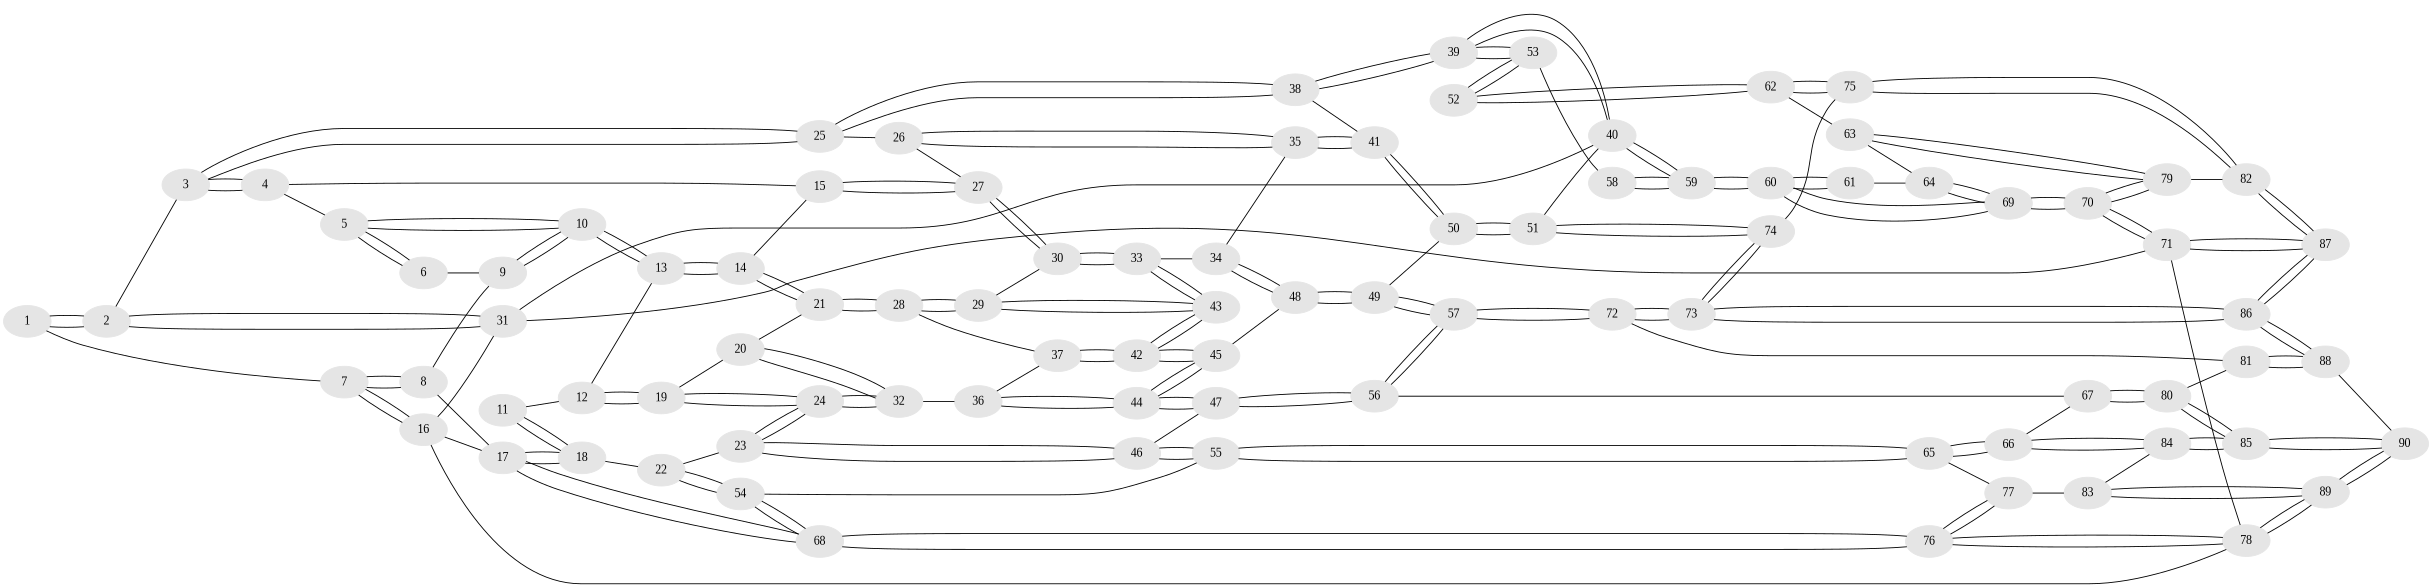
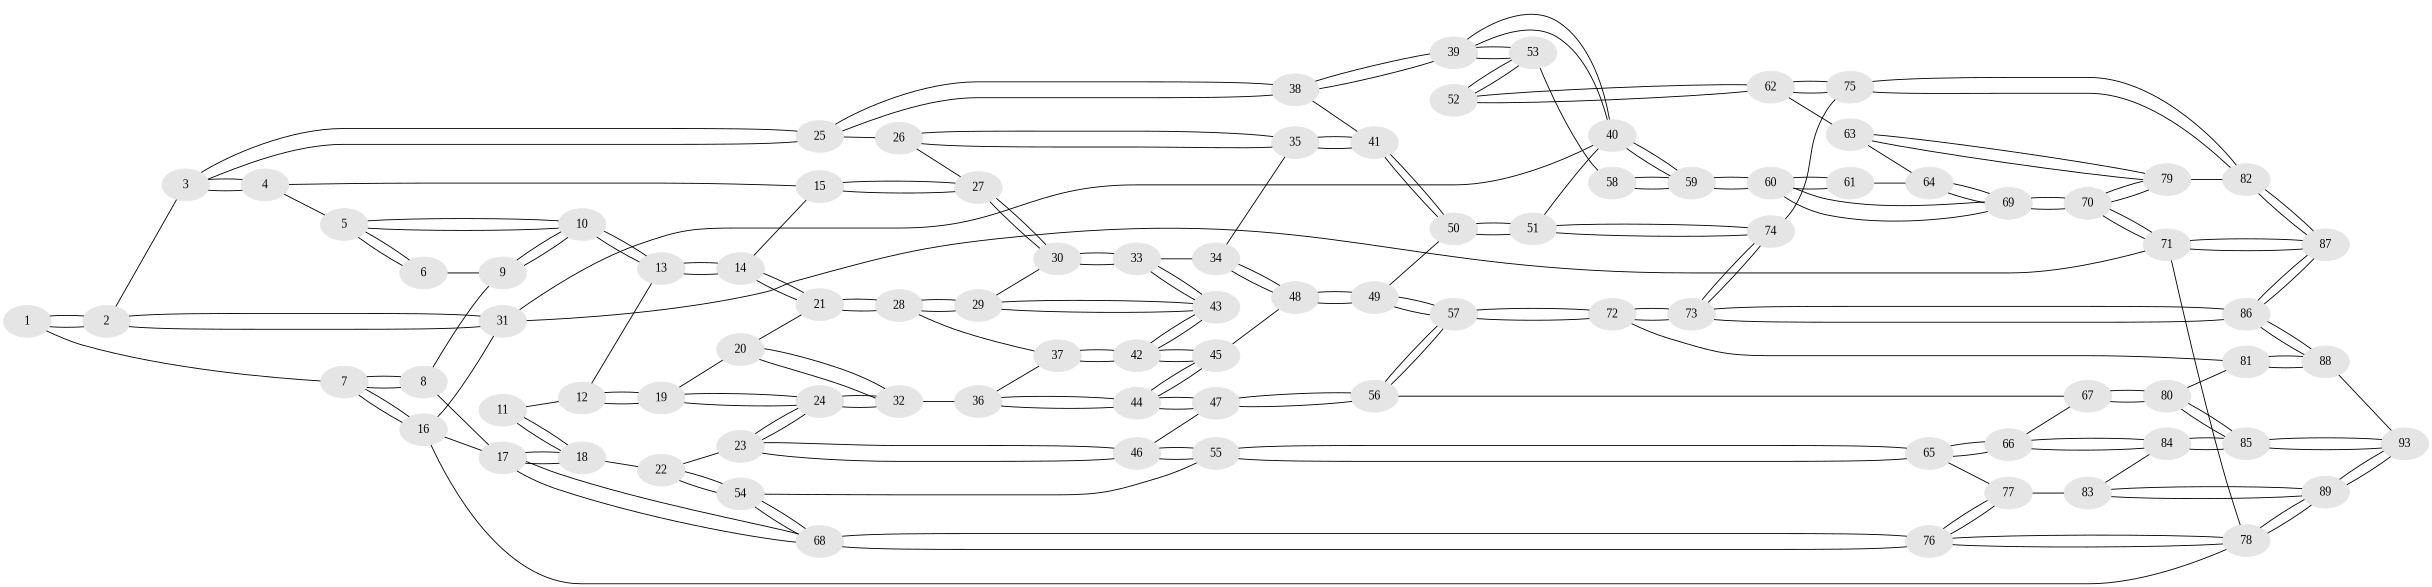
(2405, 444) -> (2405, 444)
